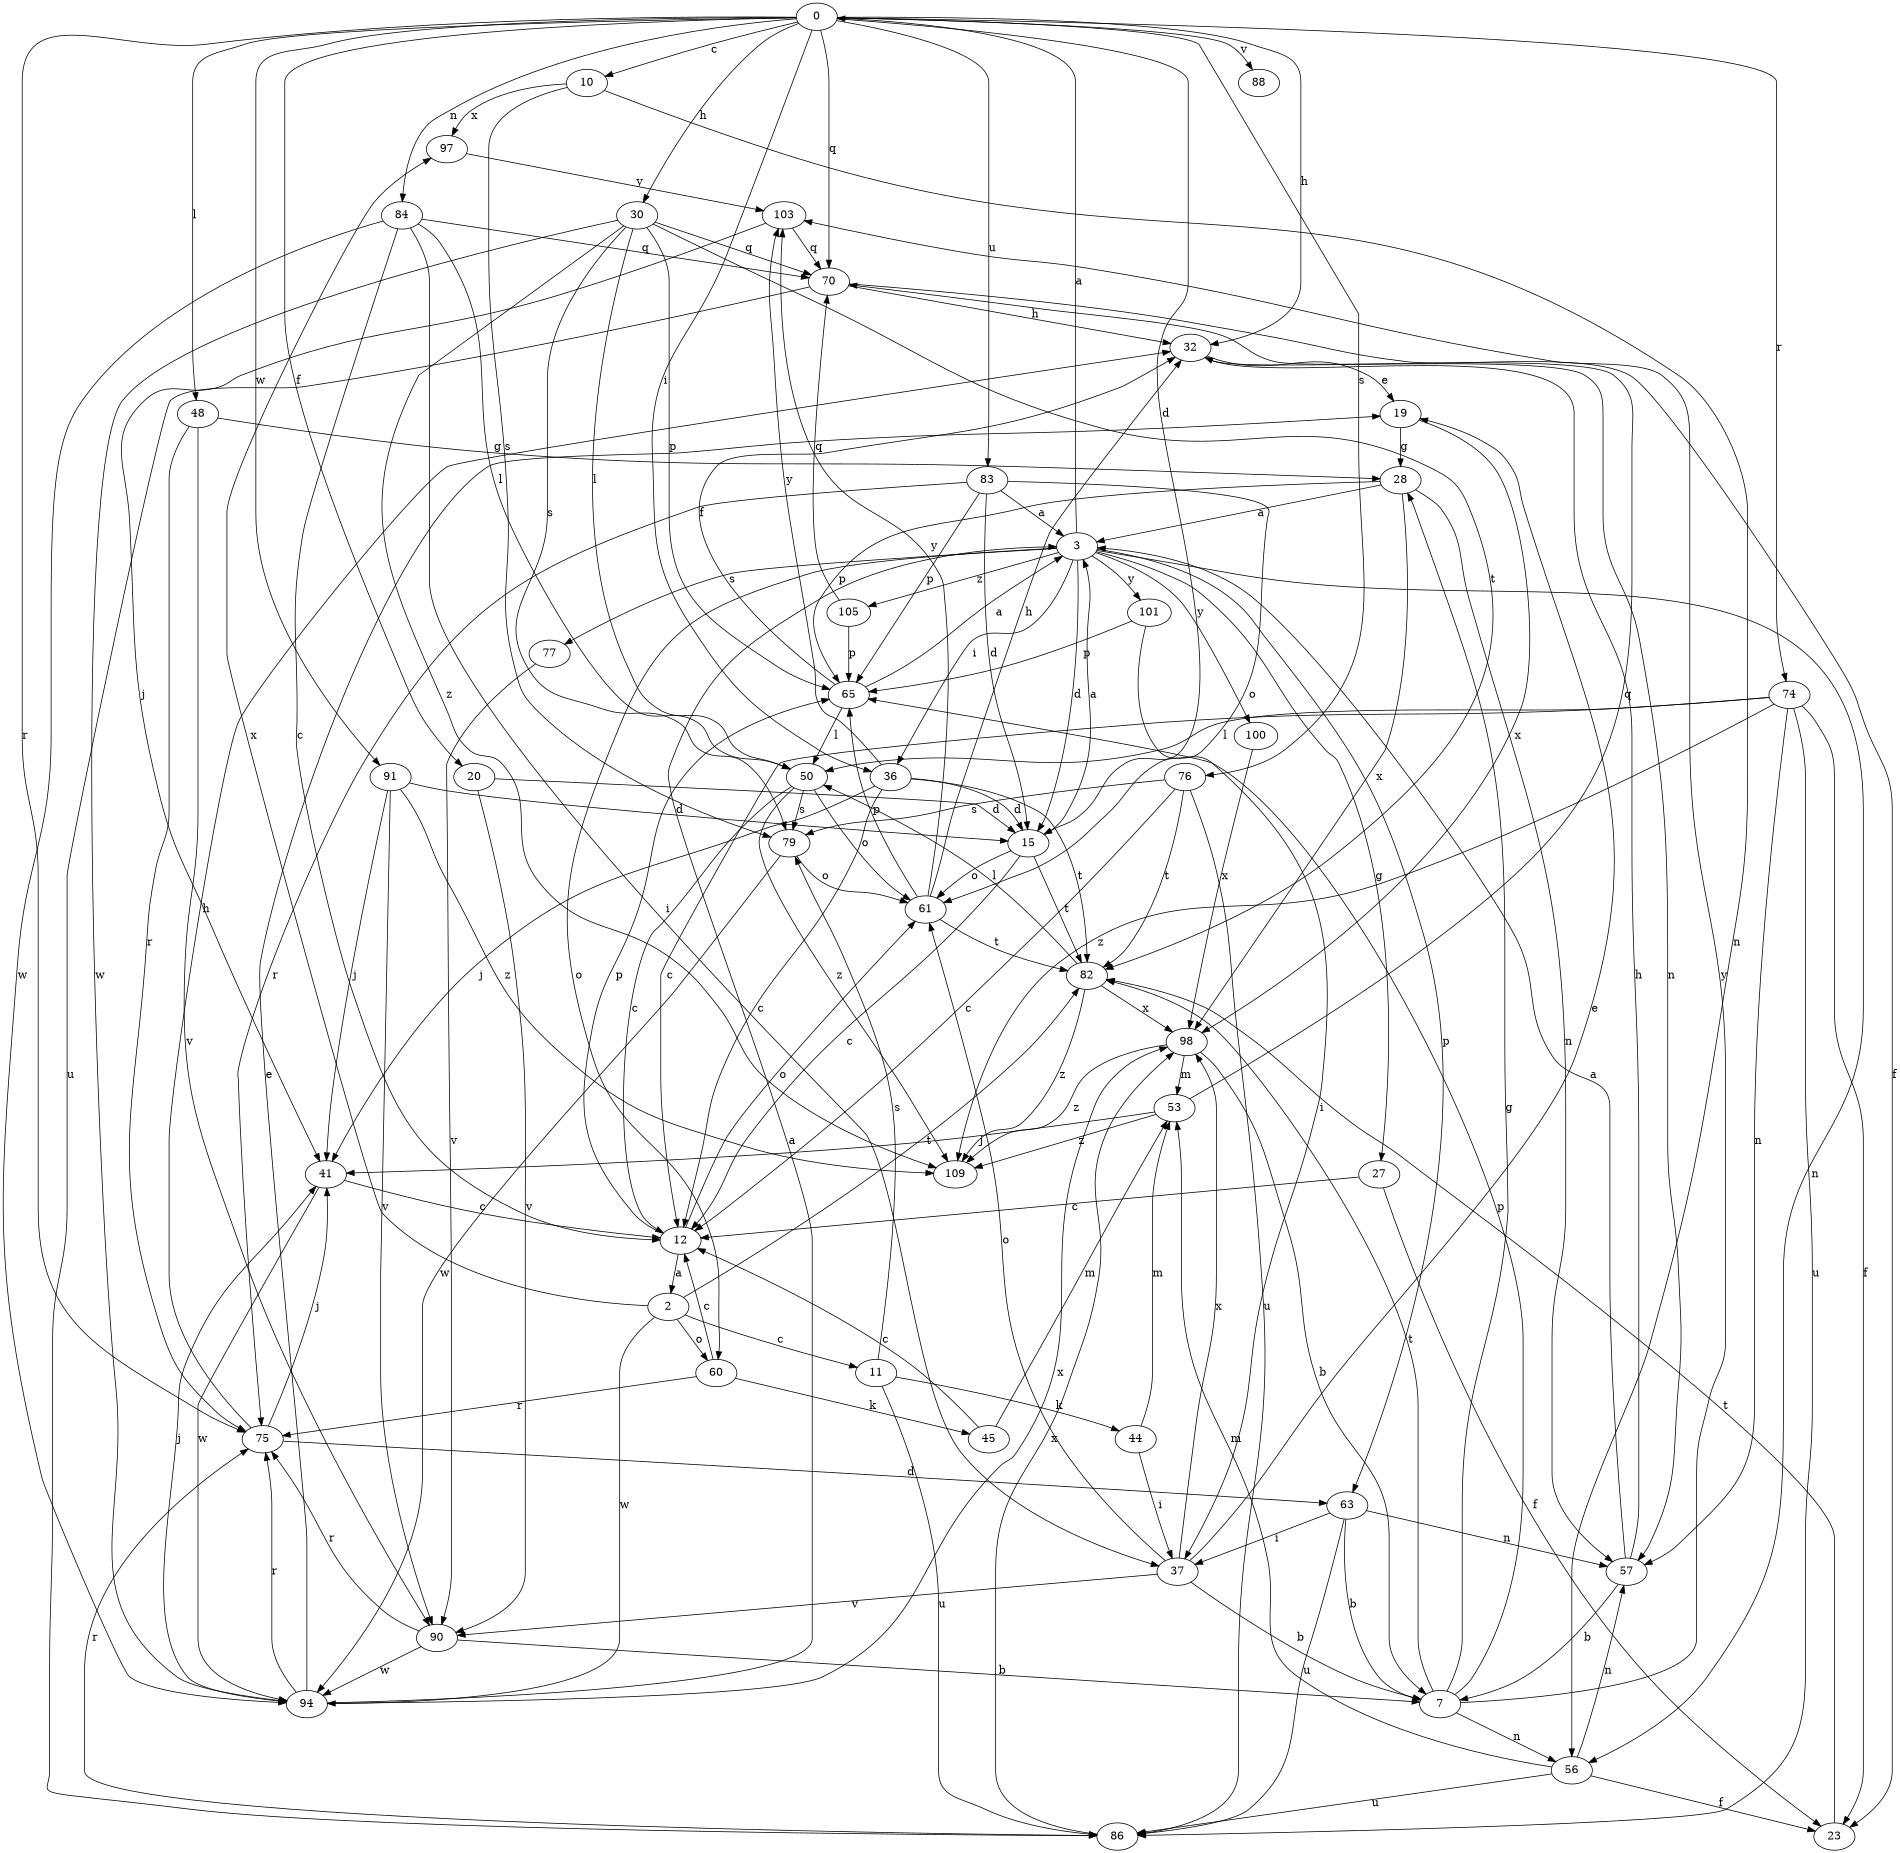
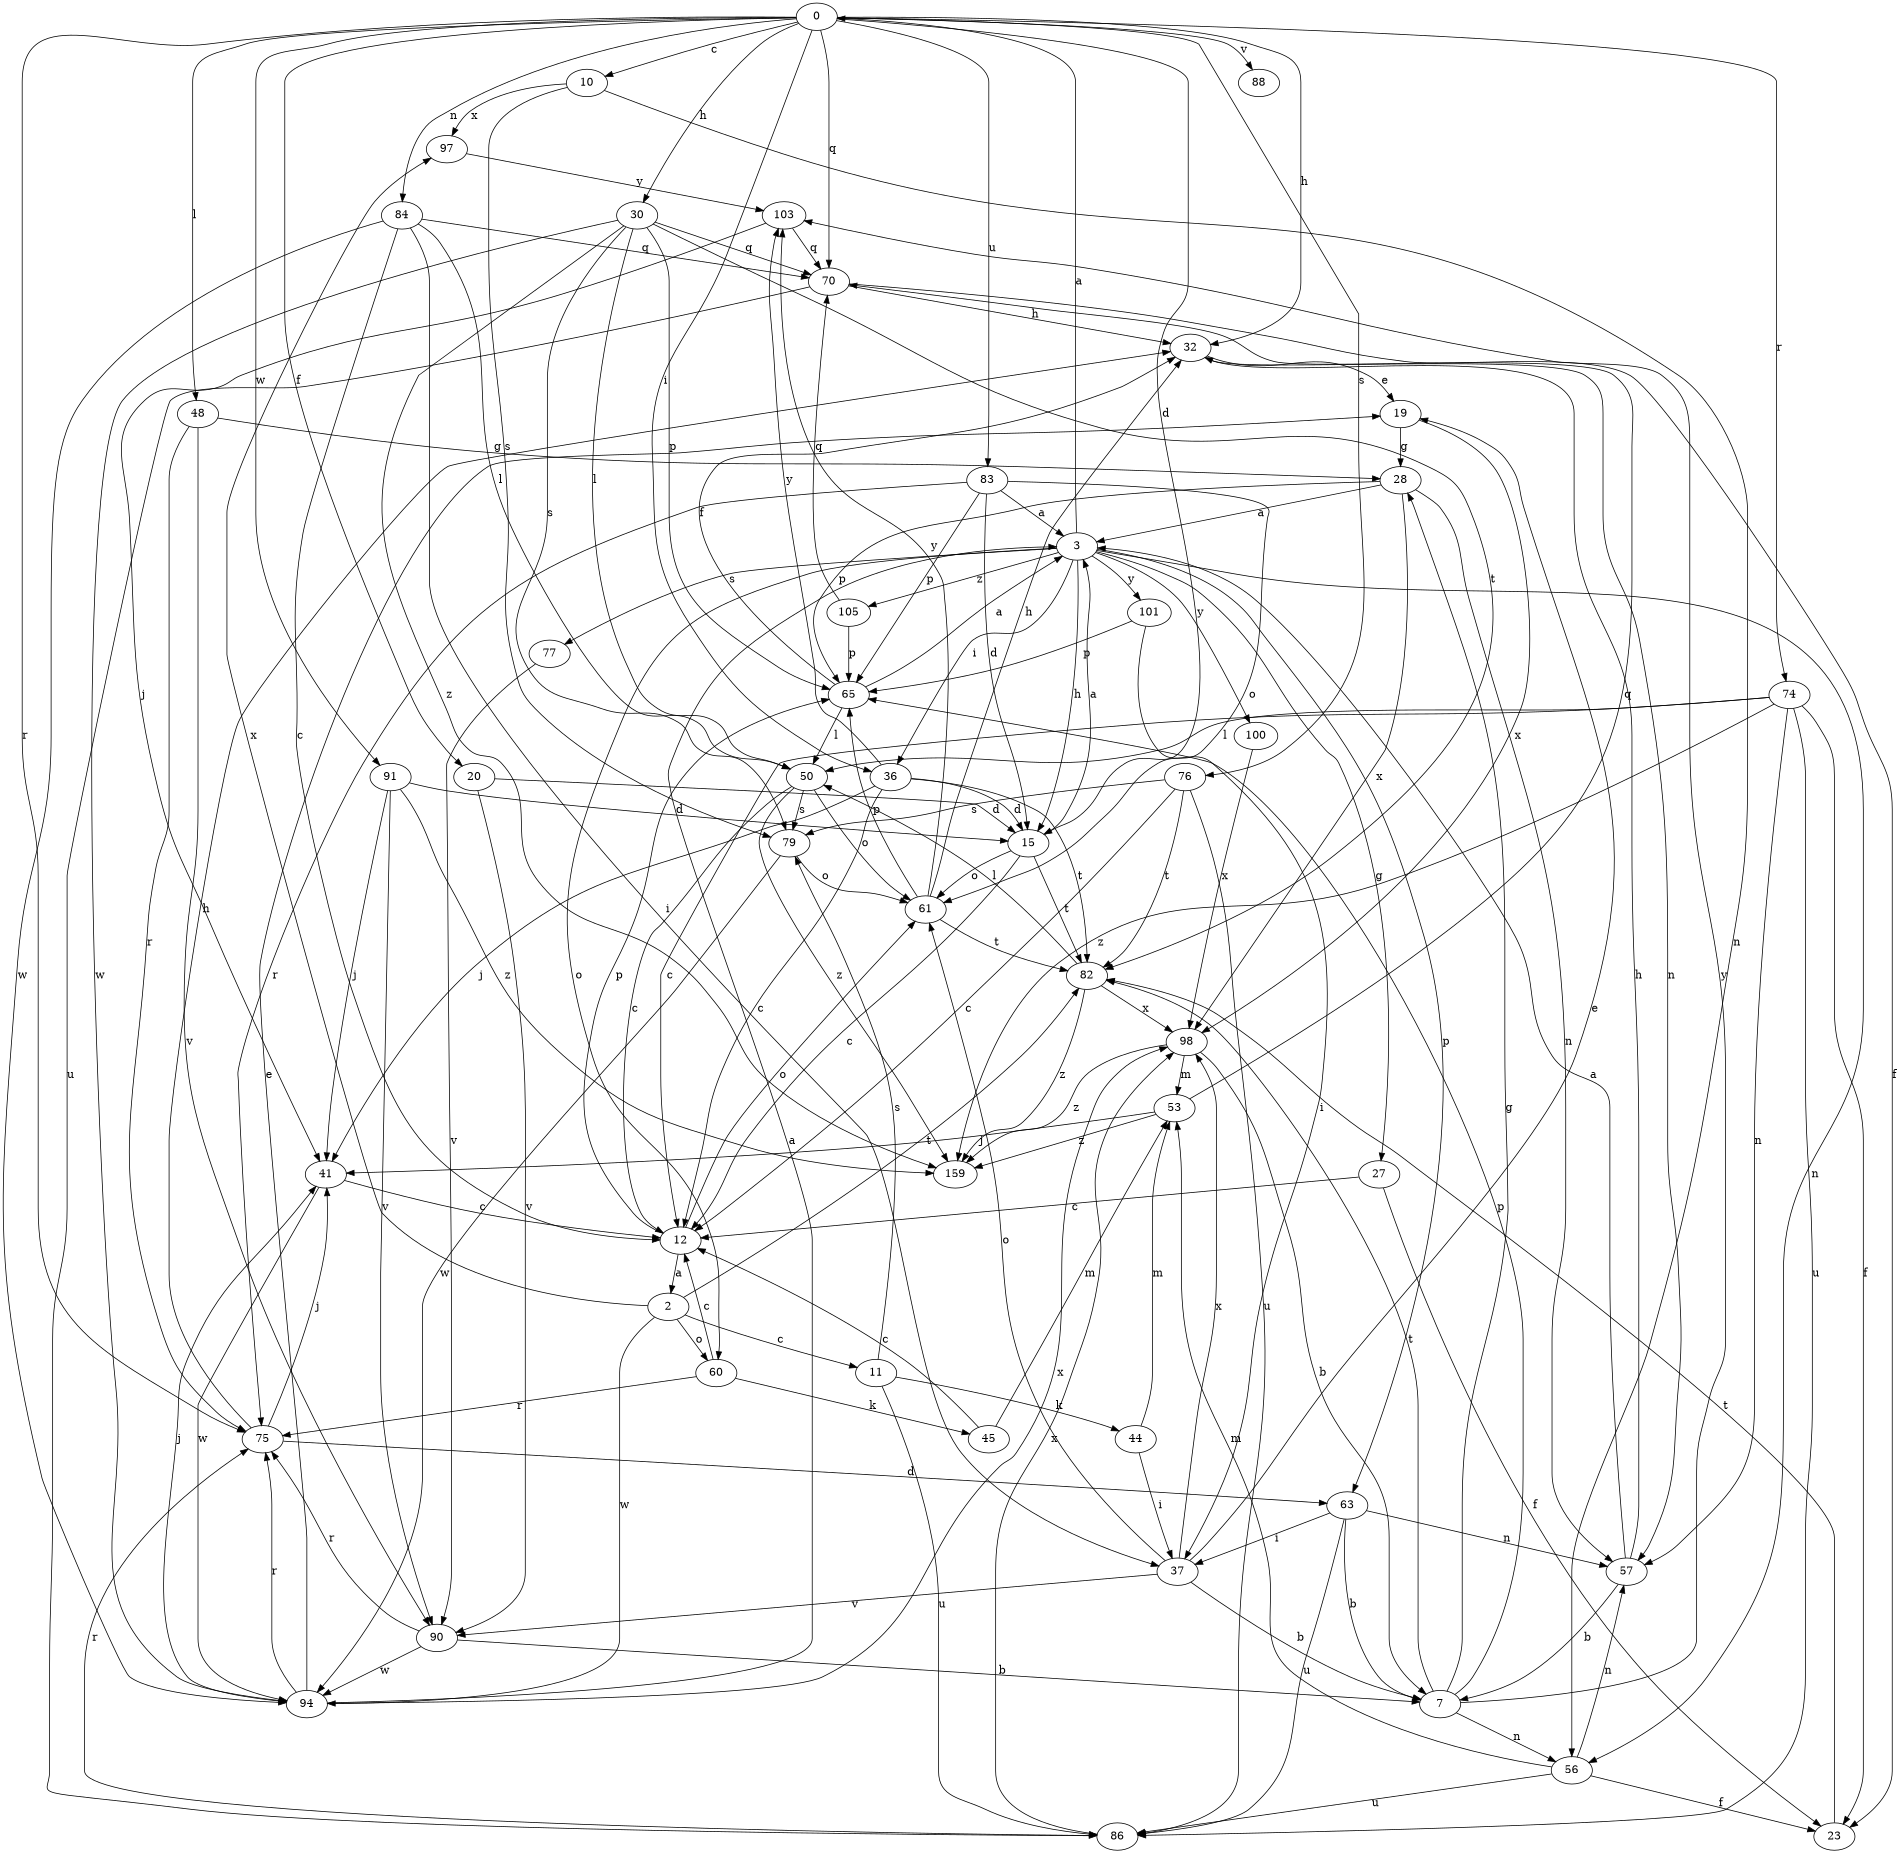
(1078, 695) -> (1078, 695)
(955, 1174) -> (955, 1174)
